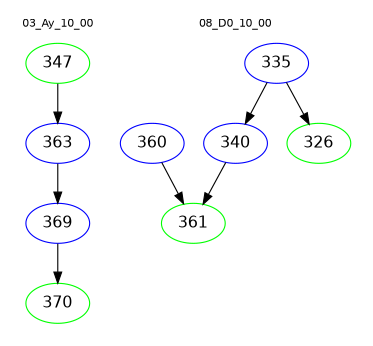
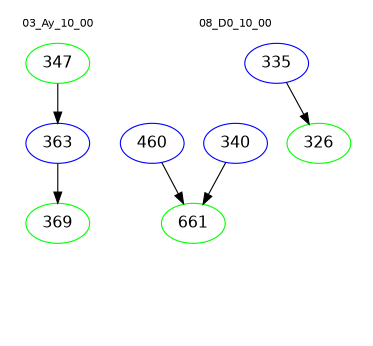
(259, 98) -> none
(152, 143) -> (152, 143)
(58, 223) -> (58, 223)
(193, 223) -> (193, 223)
(58, 303) -> none
